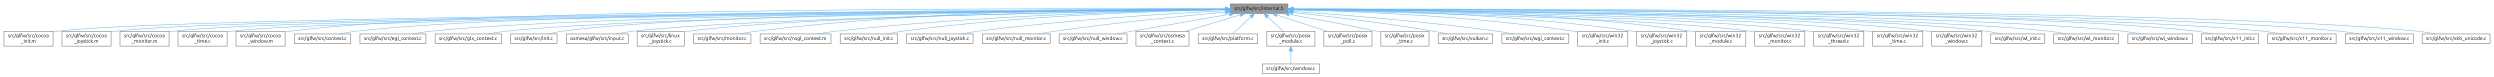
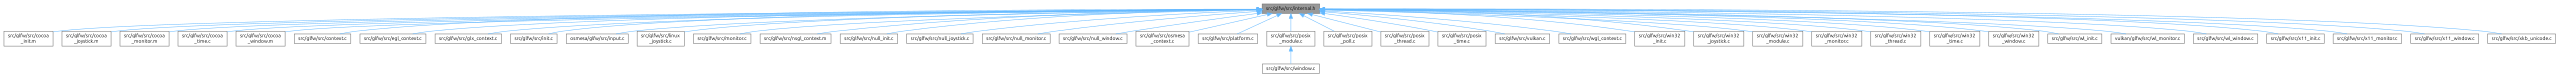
none -> (1405, 39)
(2086, 39) -> (2148, 39)
